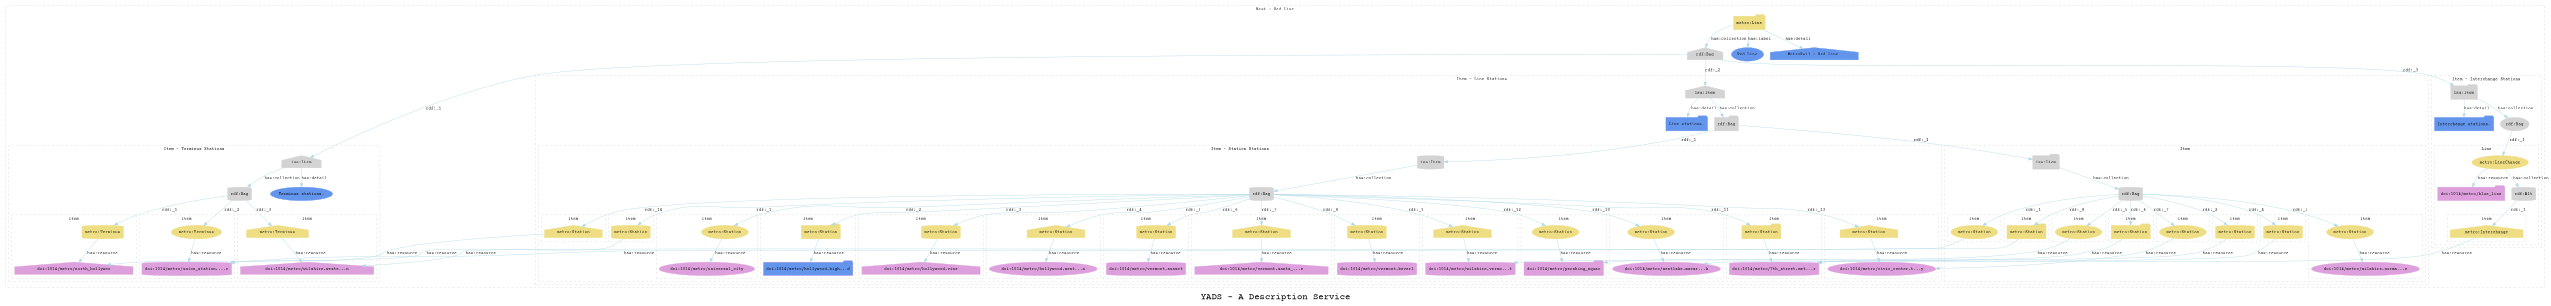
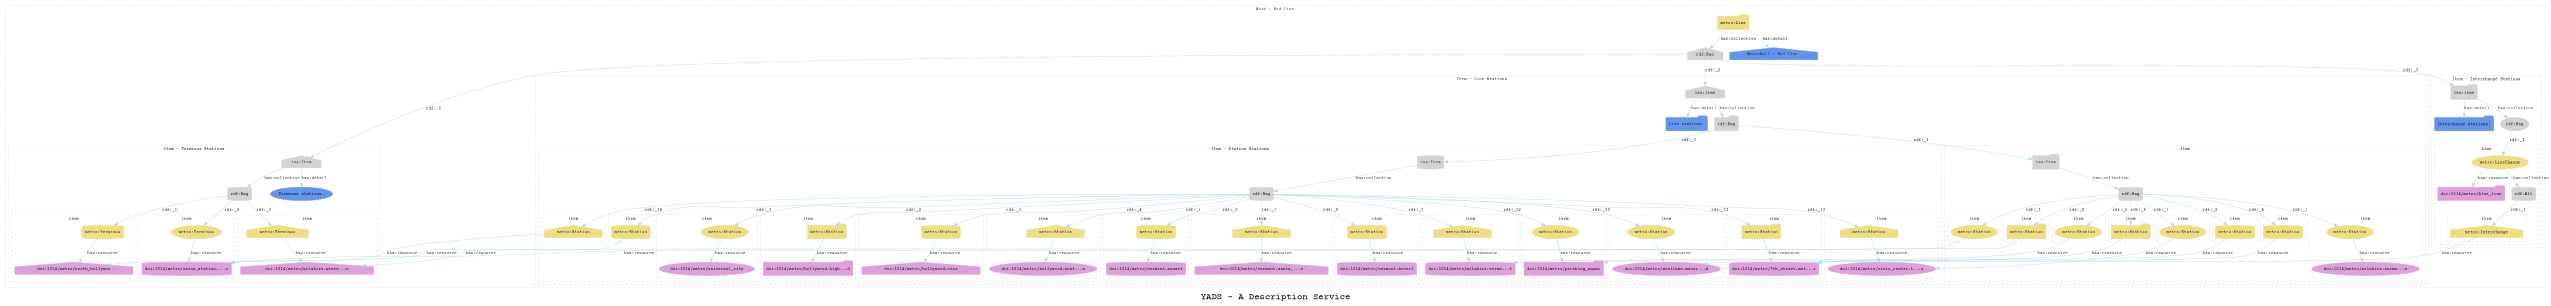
(1748, 54) -> none
(808, 269) -> (808, 269)
